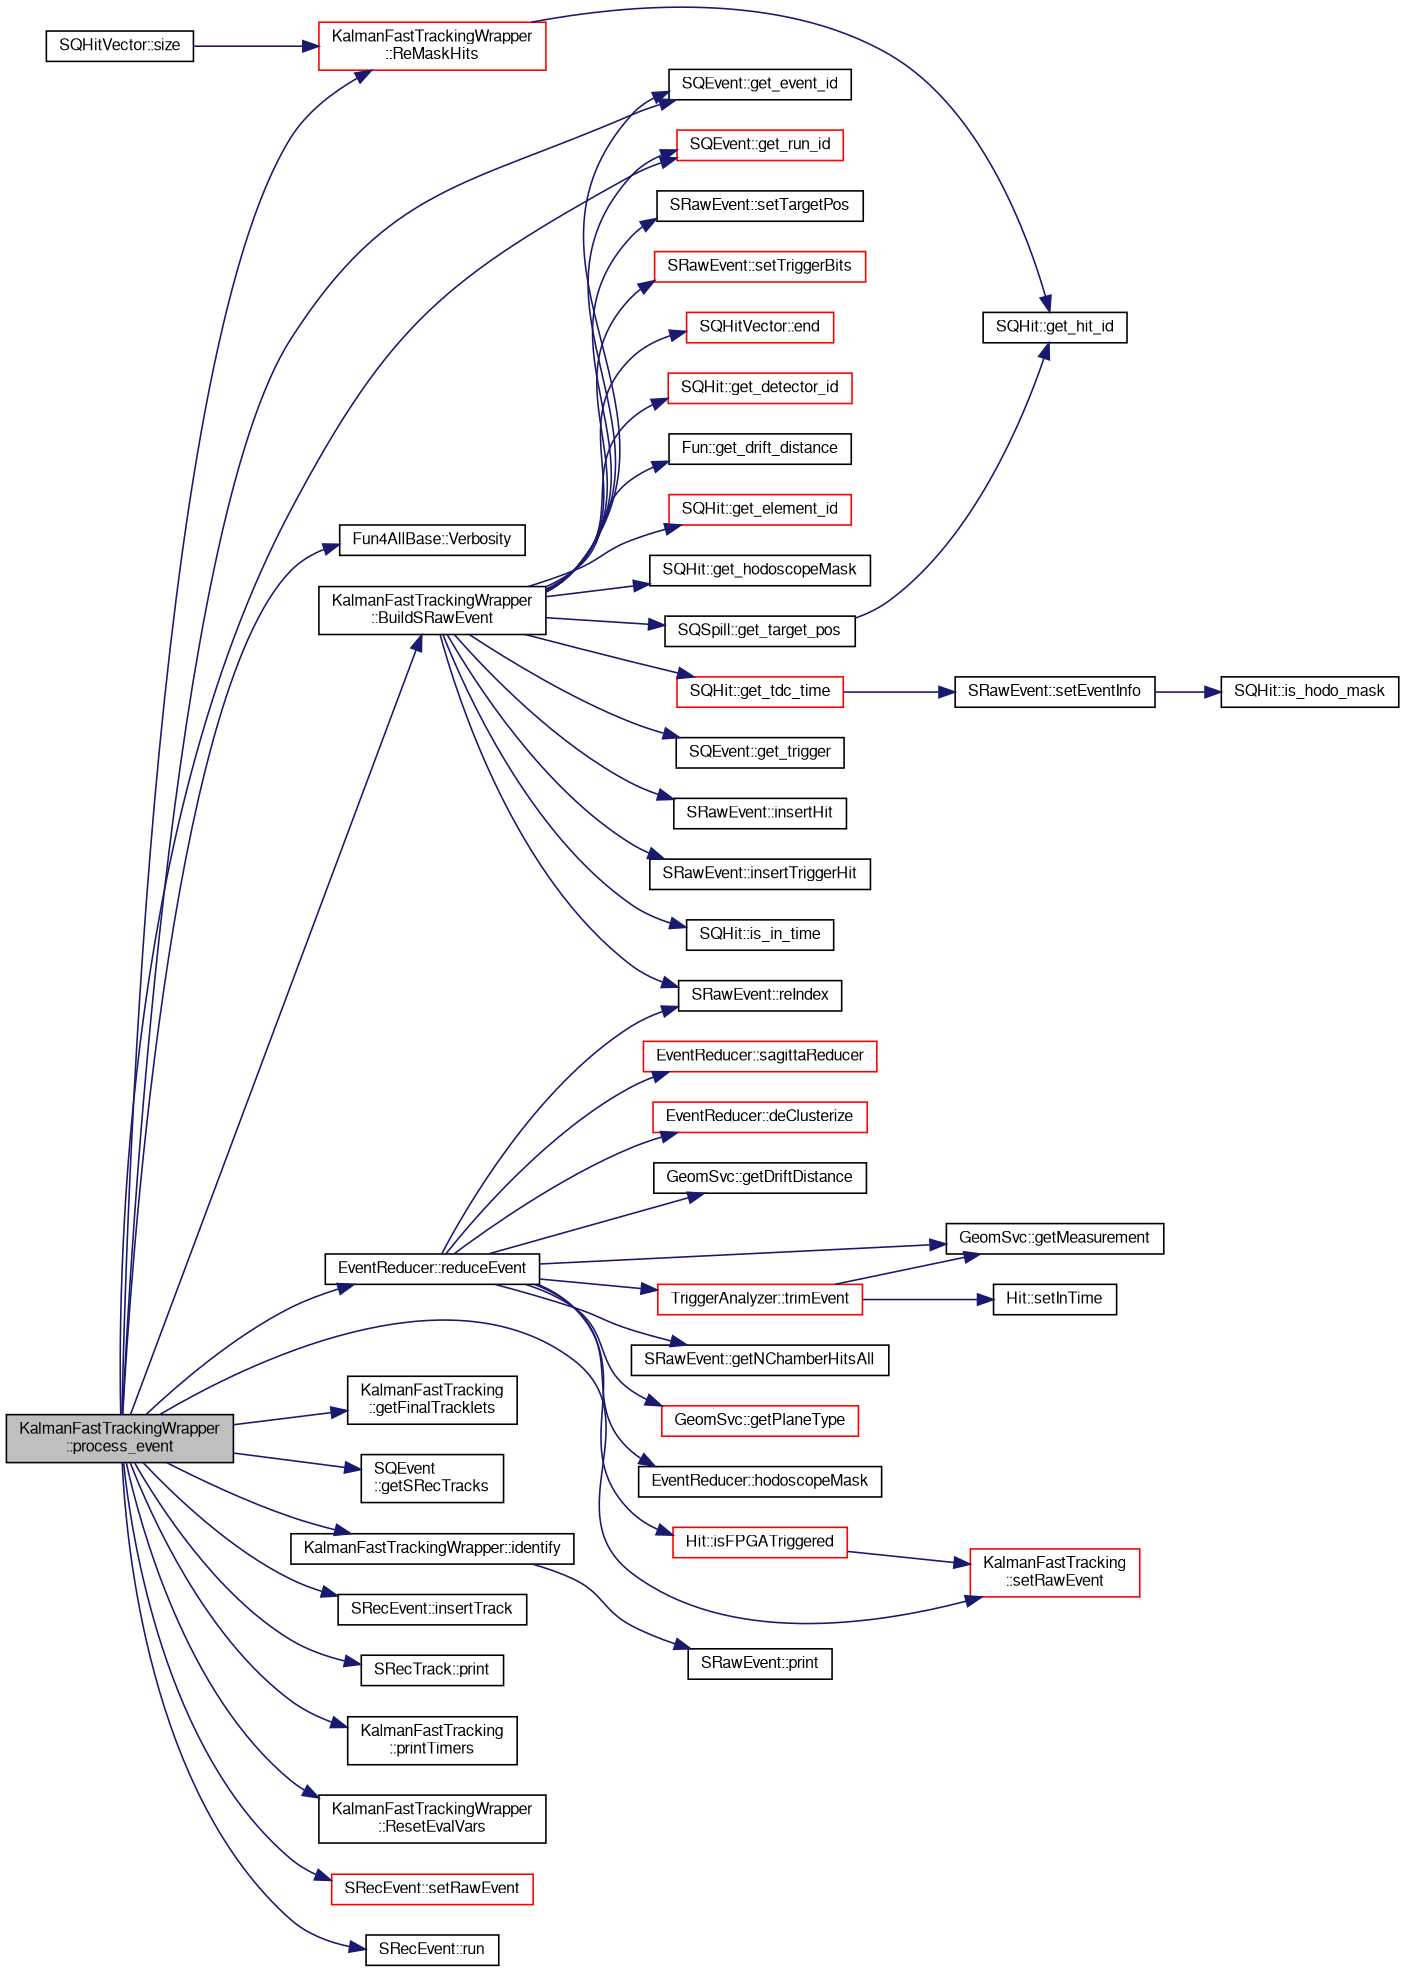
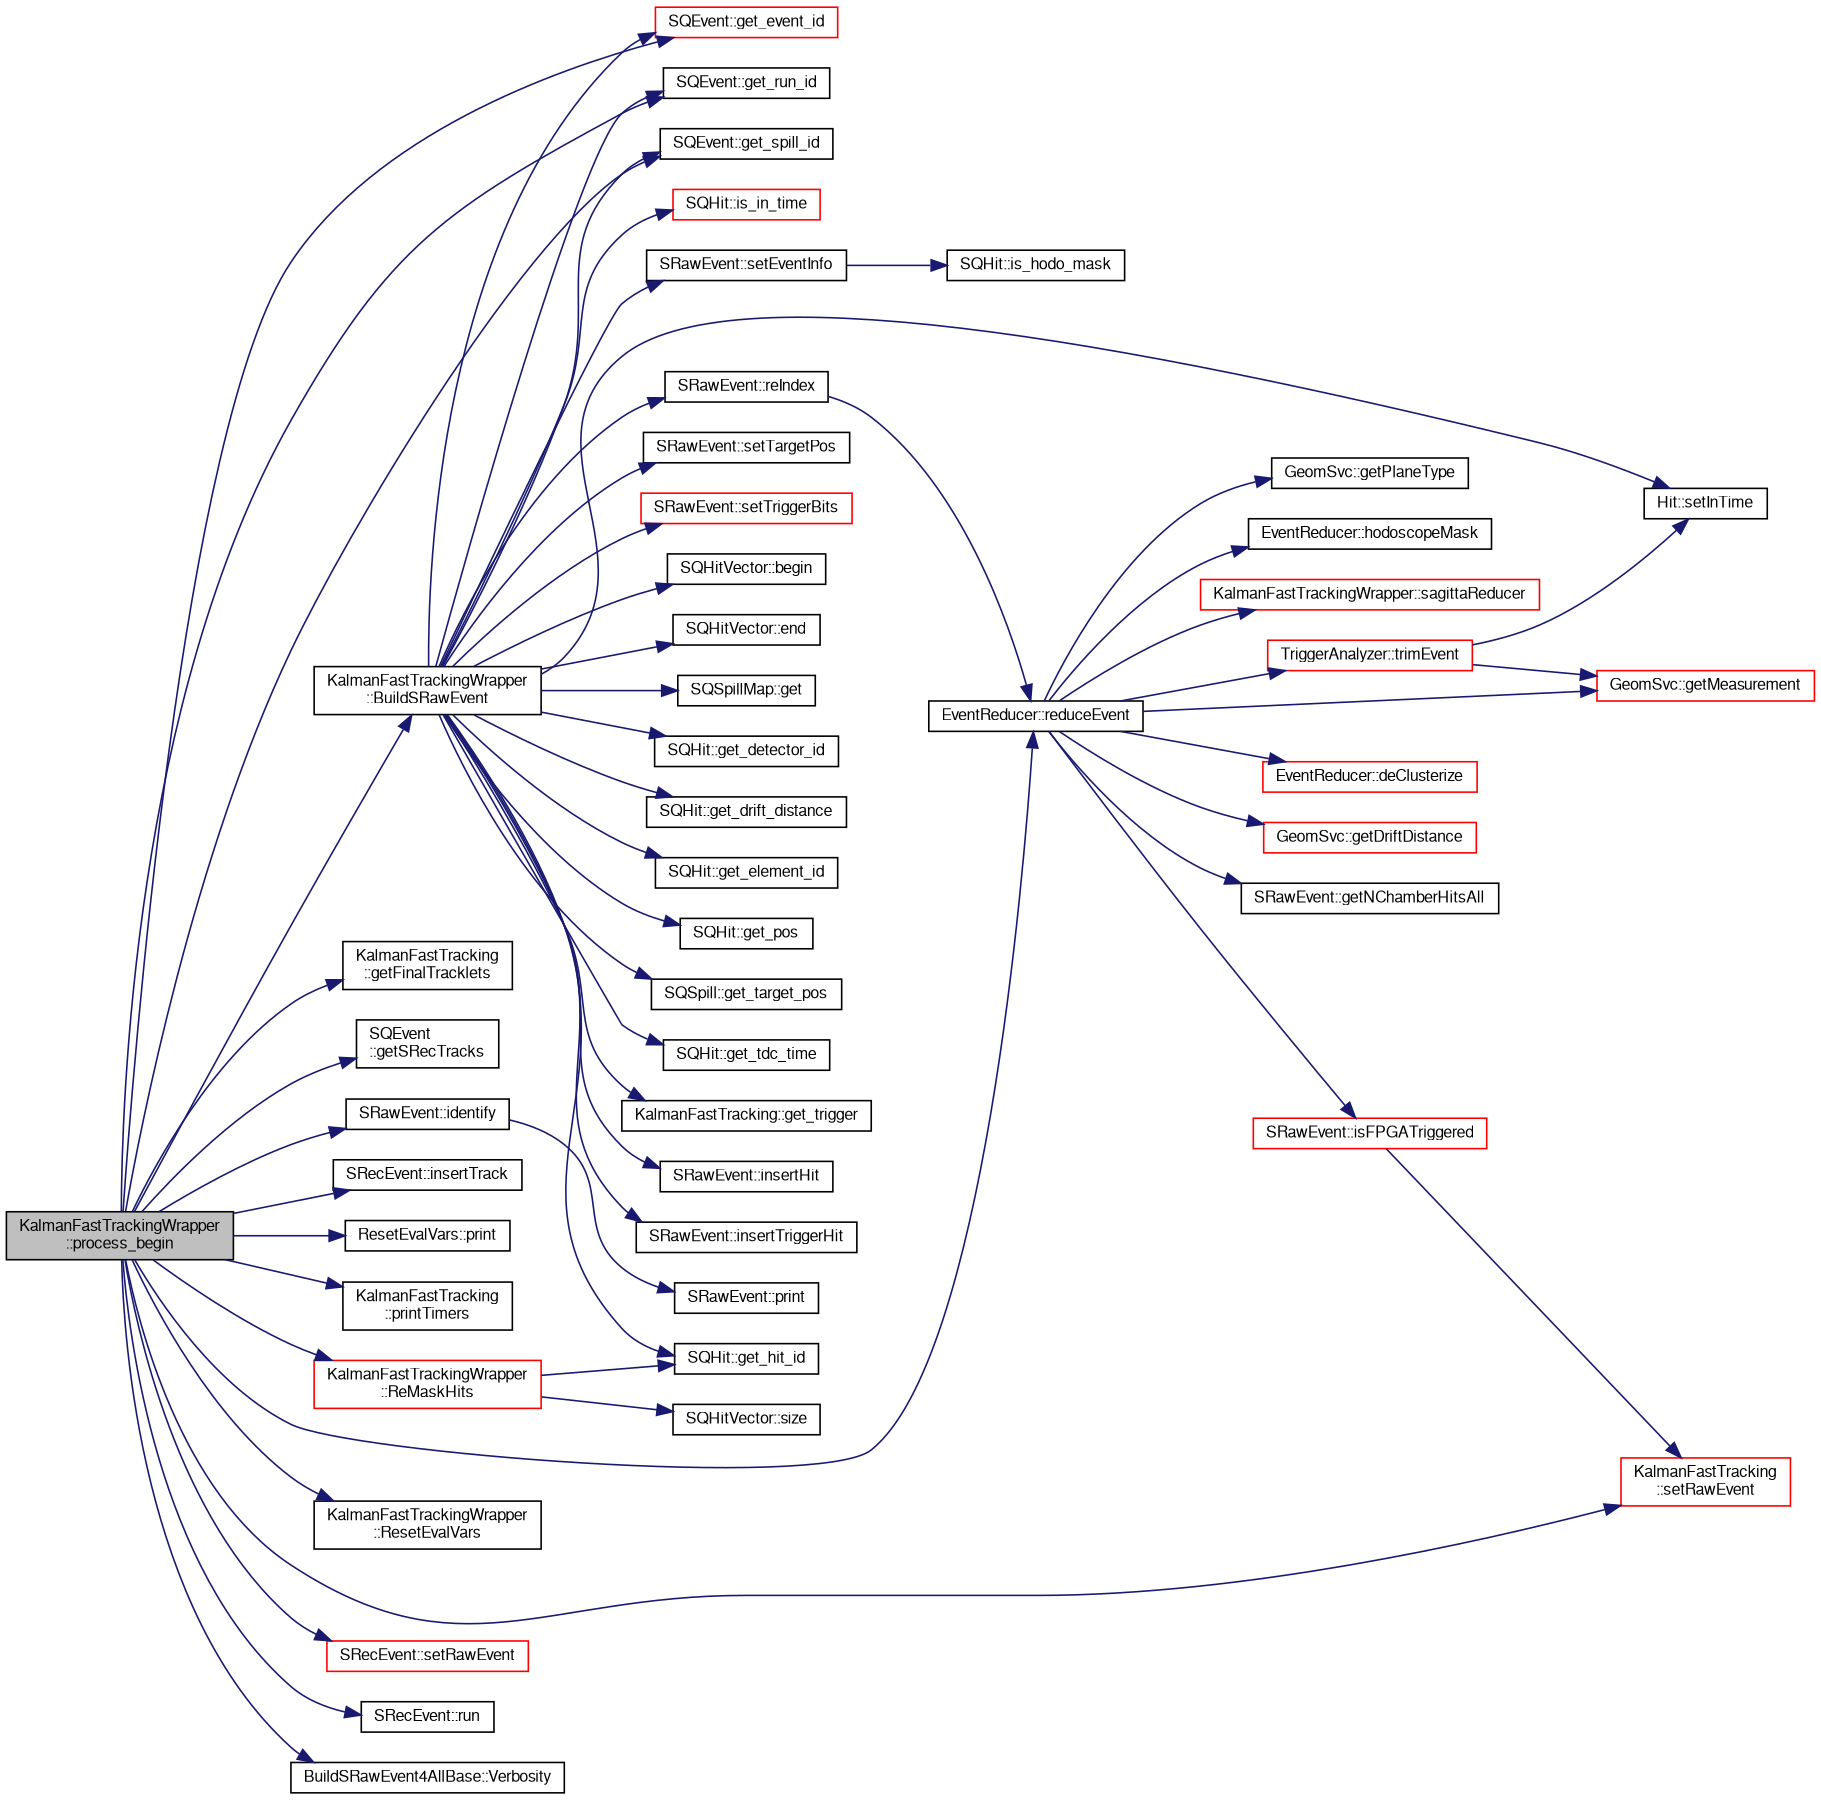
(248, 46) -> (599, 1403)
(760, 85) -> (747, 22)
none -> (747, 144)
(760, 145) -> (747, 83)
(760, 328) -> (747, 630)
none -> (968, 329)
(760, 388) -> (747, 751)
(760, 449) -> (747, 812)
(973, 507) -> (567, 1175)
(760, 510) -> (747, 873)
(432, 540) -> (428, 1778)
none -> (747, 569)
(760, 571) -> (747, 934)
none -> (747, 691)
(760, 692) -> (747, 1055)
(891, 692) -> (535, 469)
(760, 753) -> (747, 1116)
(760, 935) -> (747, 205)
(760, 1057) -> (1370, 595)
(534, 1115) -> (957, 519)
(760, 1178) -> (1370, 838)
(1055, 1239) -> (1706, 686)
(760, 1421) -> (1370, 473)
(120, 1439) -> (120, 1236)
(760, 1542) -> (1370, 1133)
(432, 1549) -> (428, 1114)
(432, 1670) -> (428, 1236)
